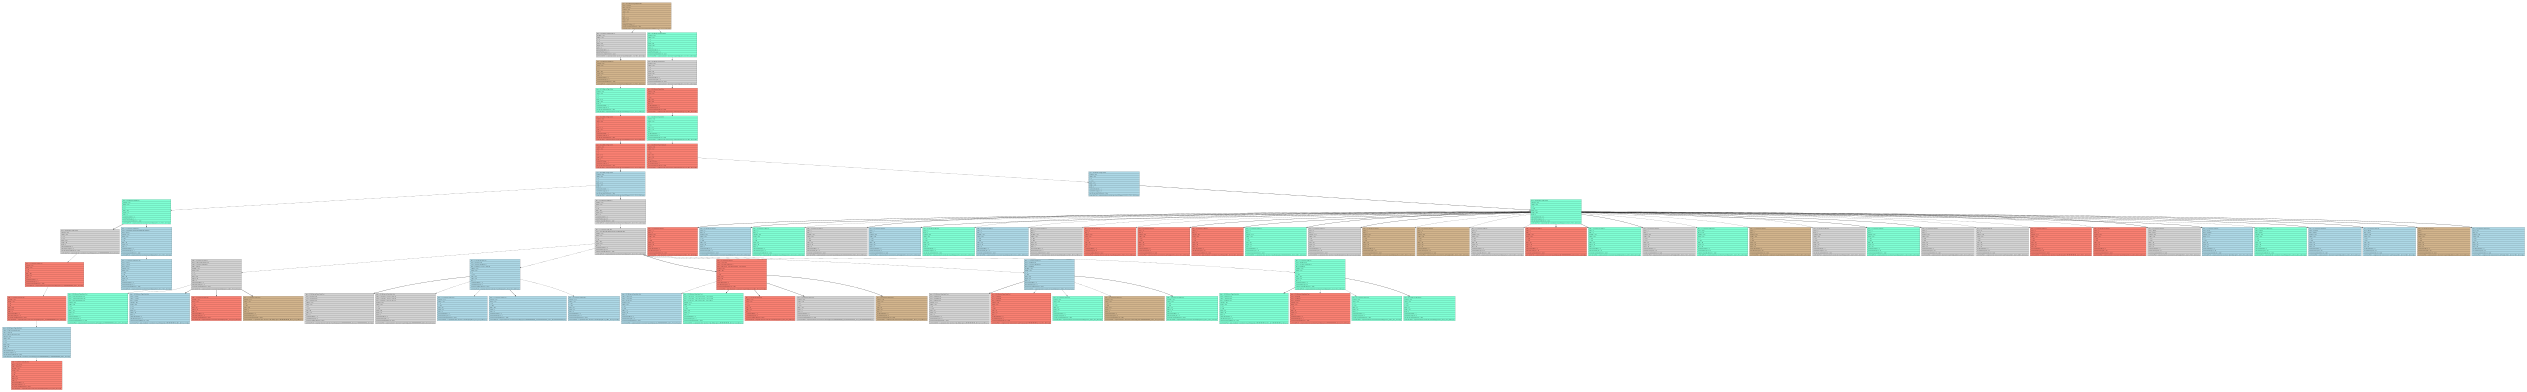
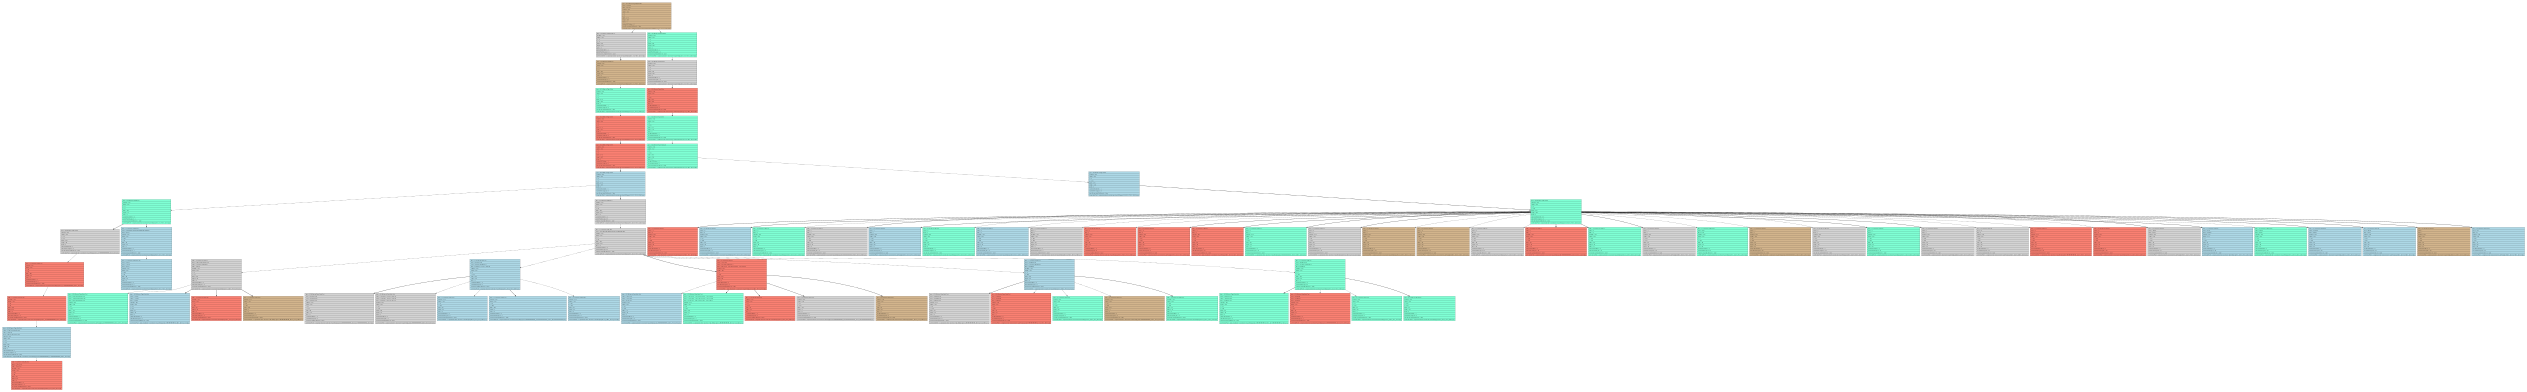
(672, 156) -> (672, 156)
